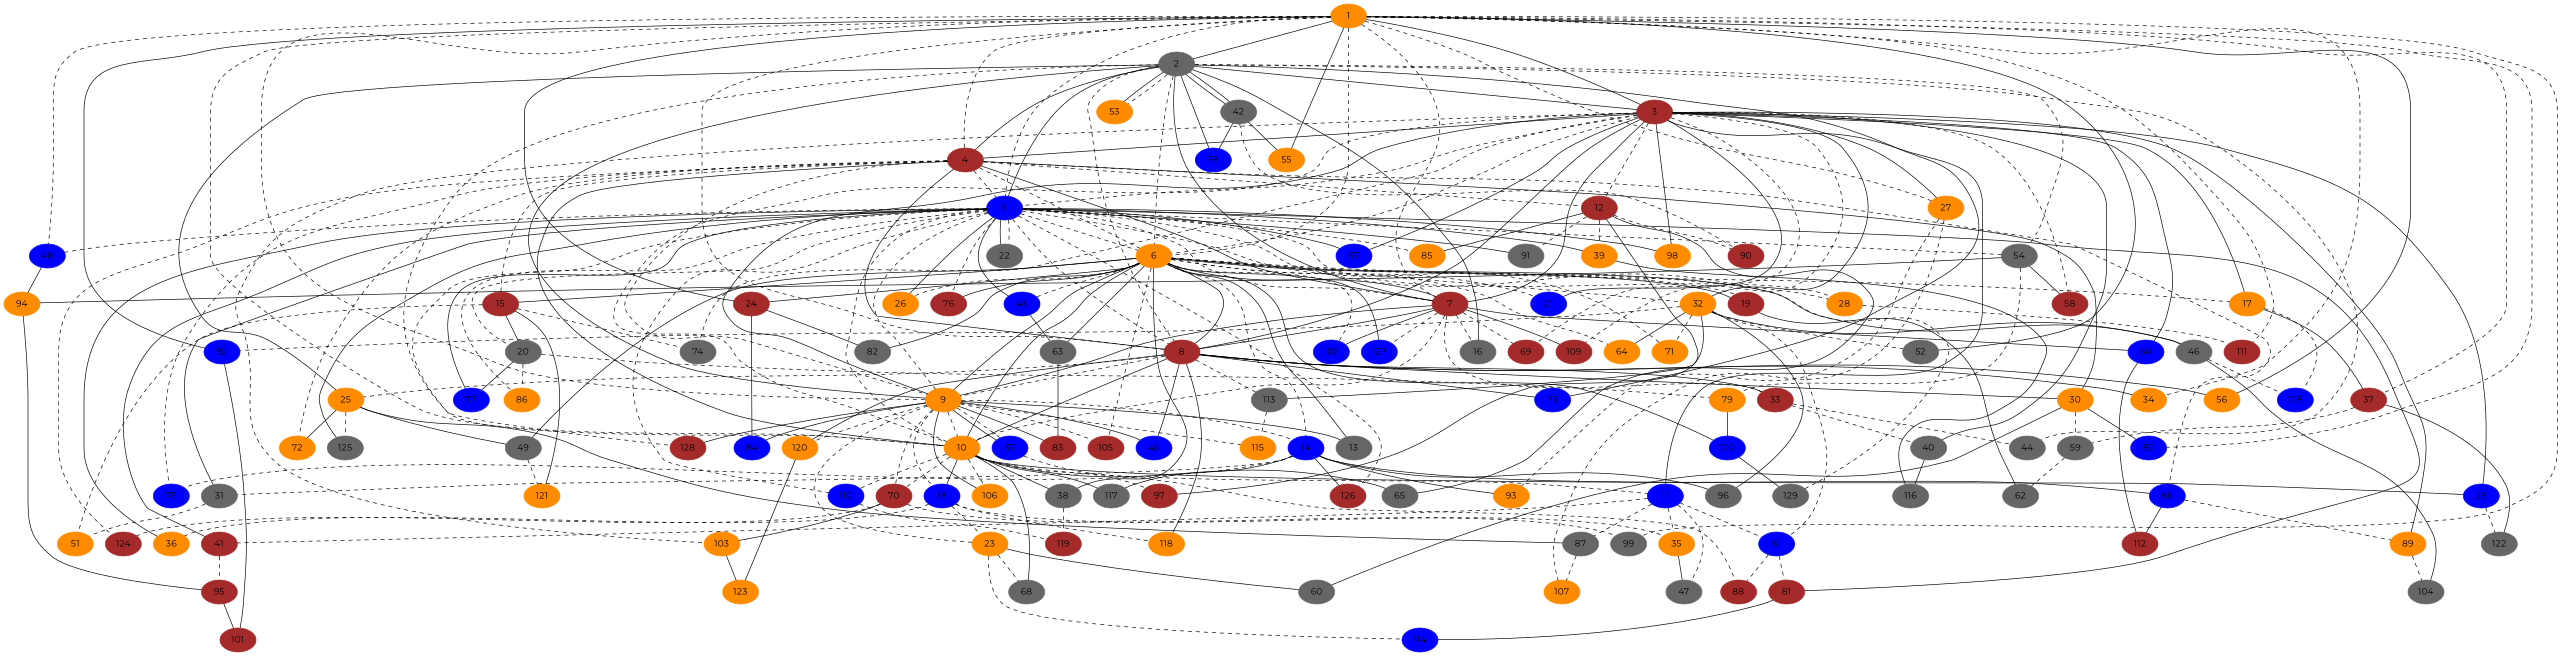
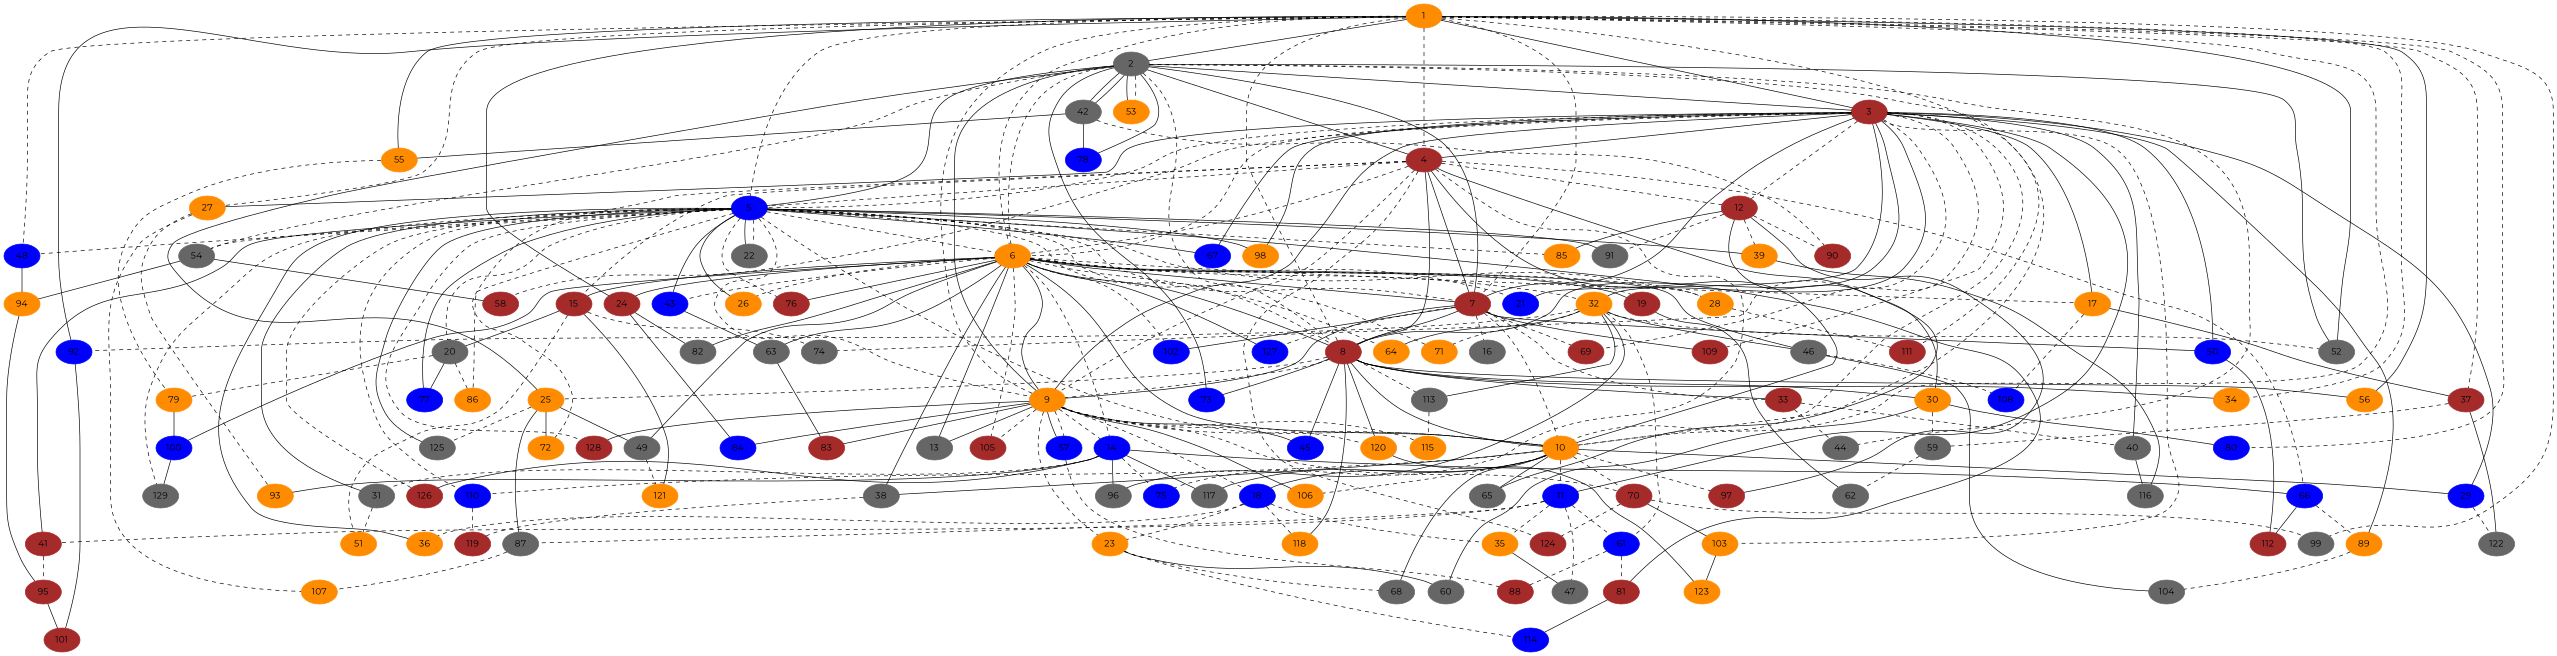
(1376, 168) -> (1842, 70)
(1919, 383) -> (168, 203)
